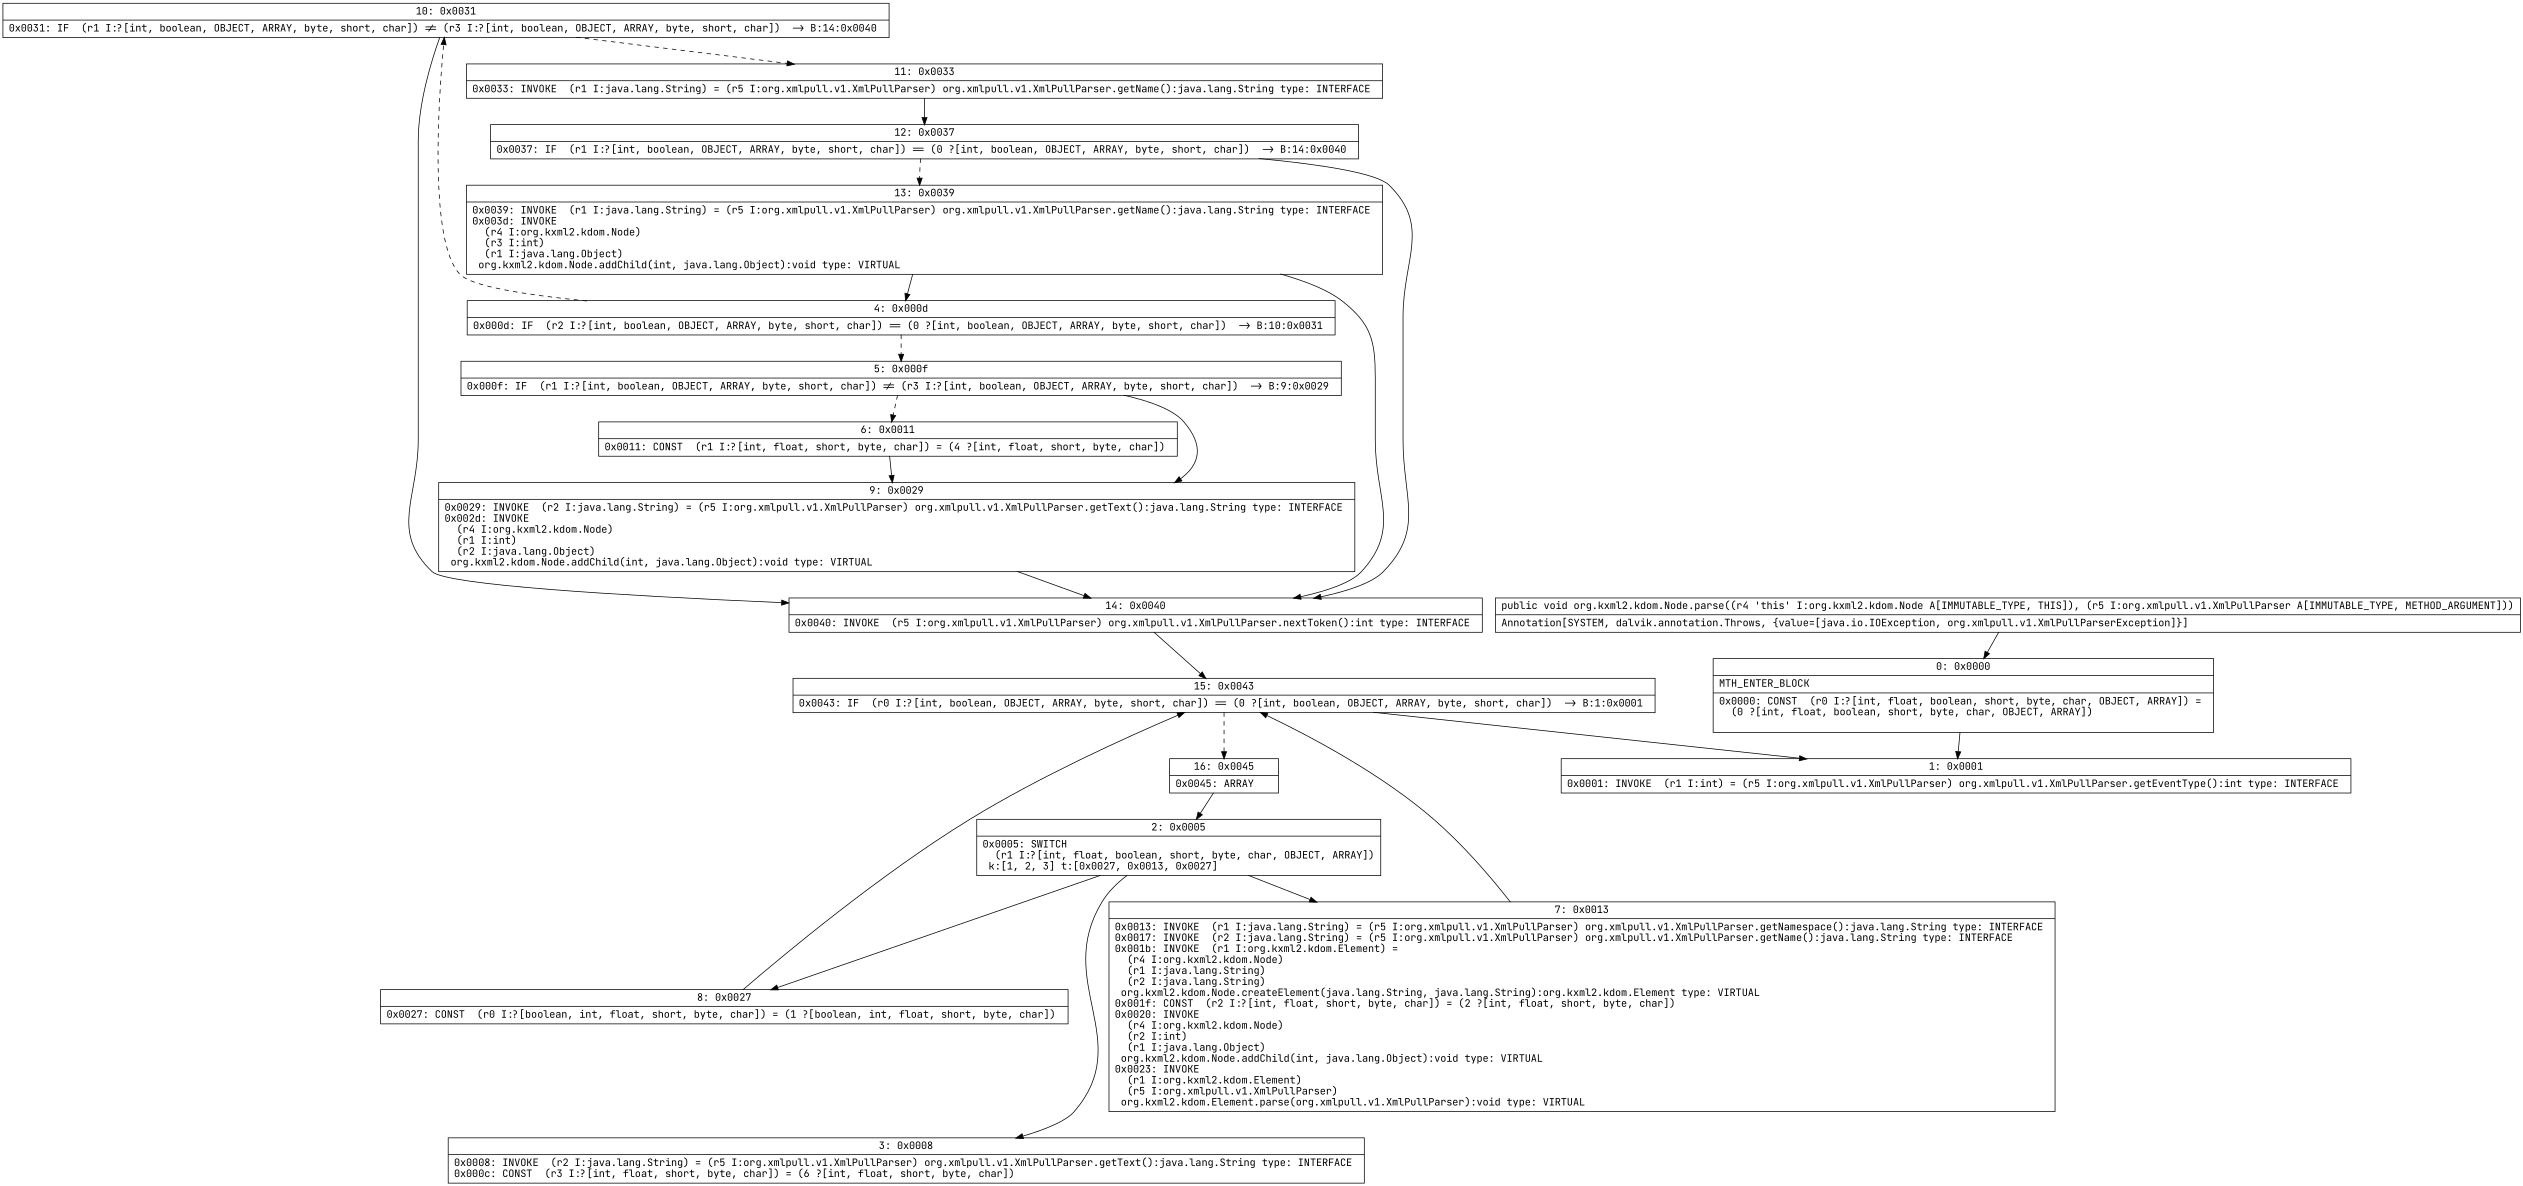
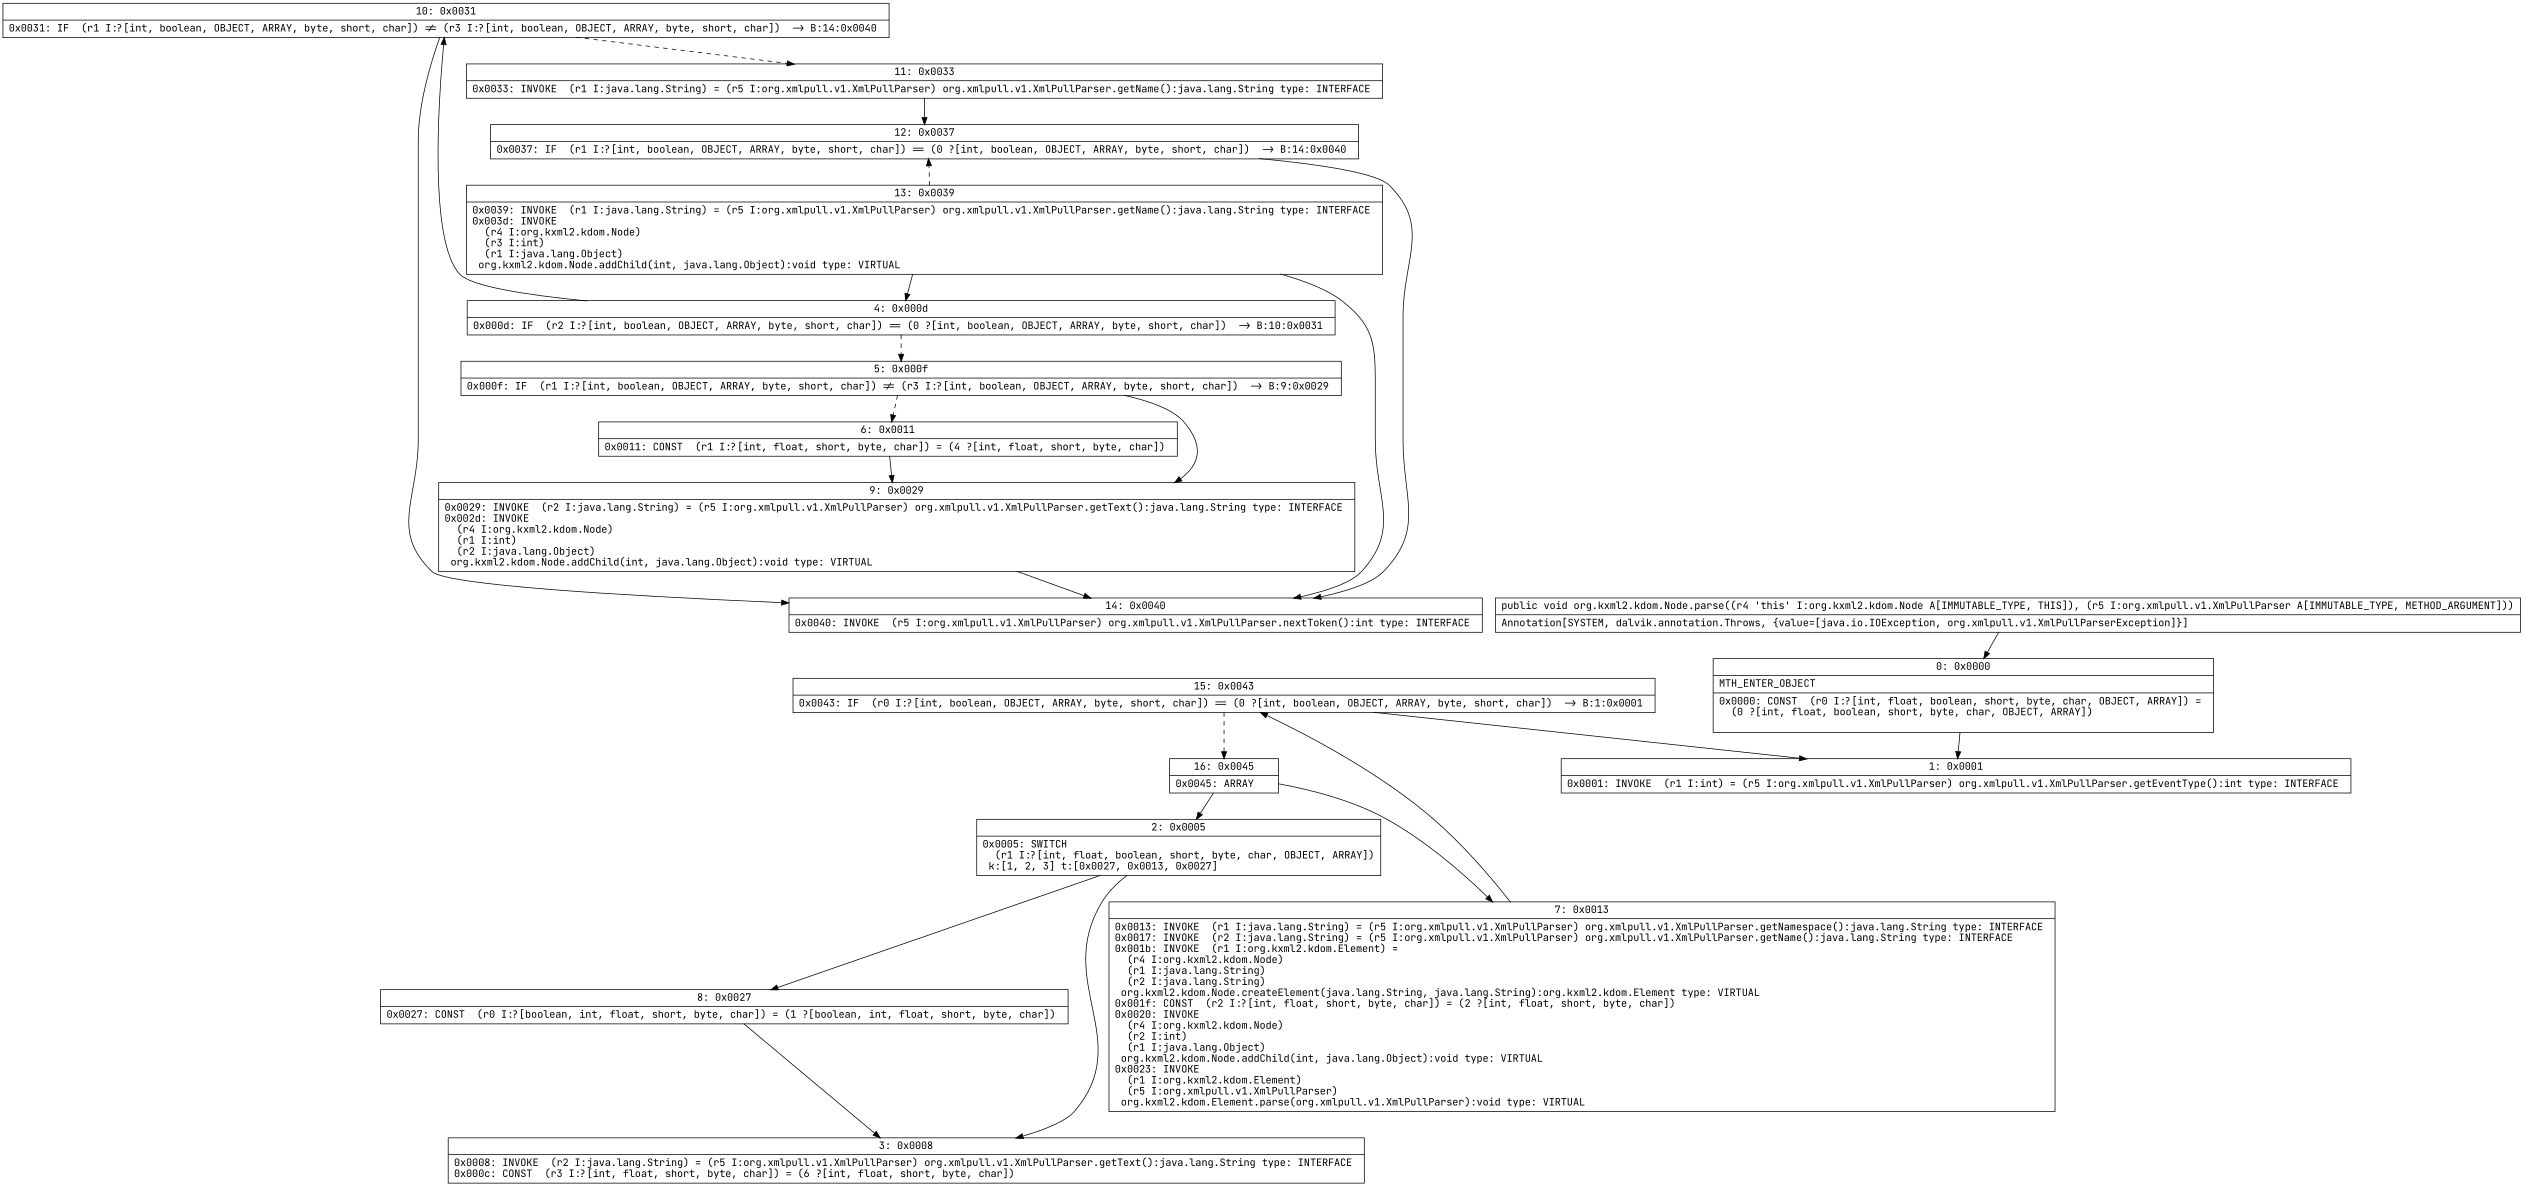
(920, 168) -> (929, 176)
(443, 227) -> (443, 227)
(1177, 653) -> none
(1764, 684) -> (1768, 684)
(948, 833) -> (809, 1078)
(1279, 887) -> (1392, 823)
